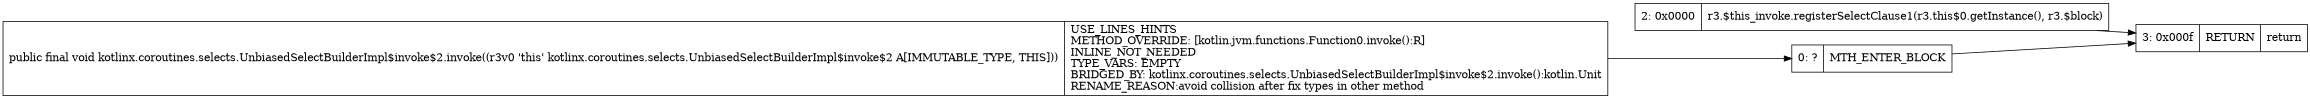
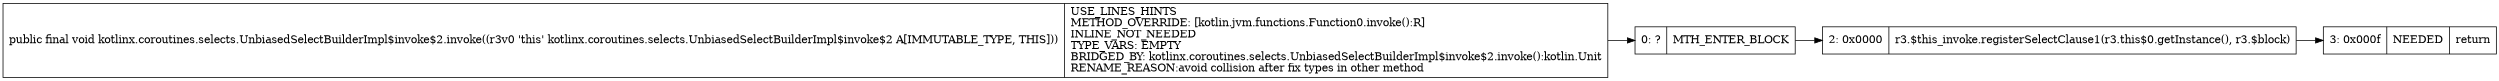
(2230, 38) -> (2418, 40)
(2040, 49) -> (1805, 40)
